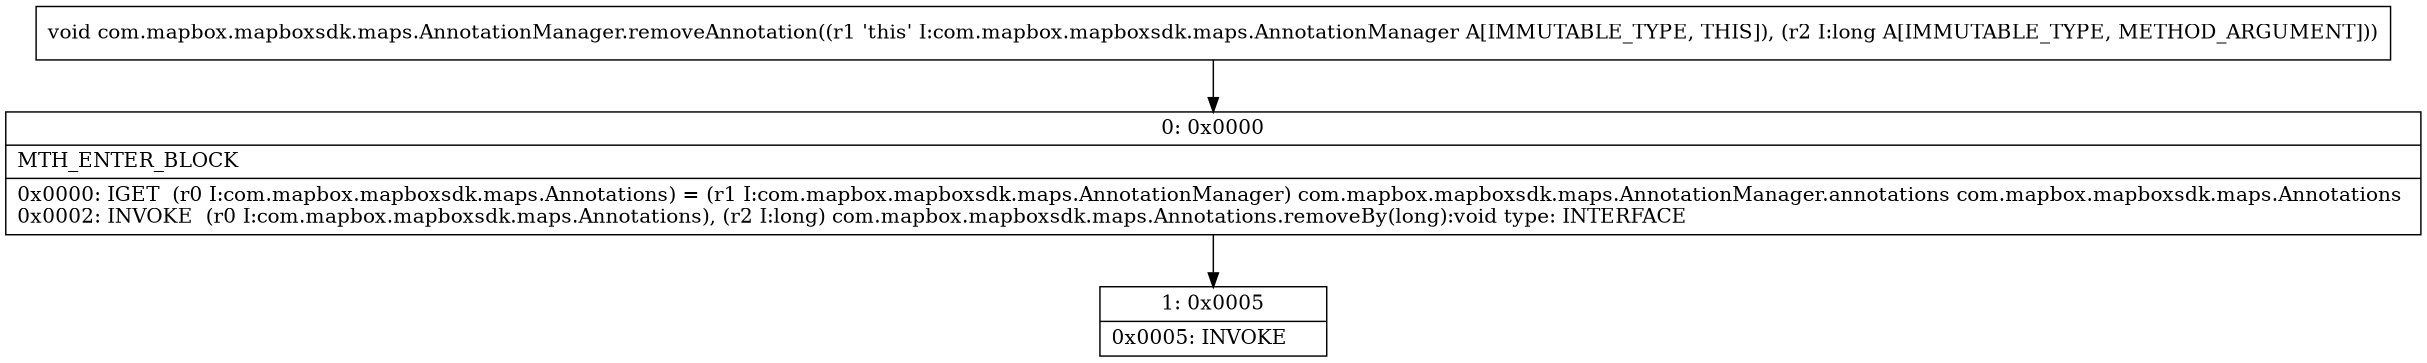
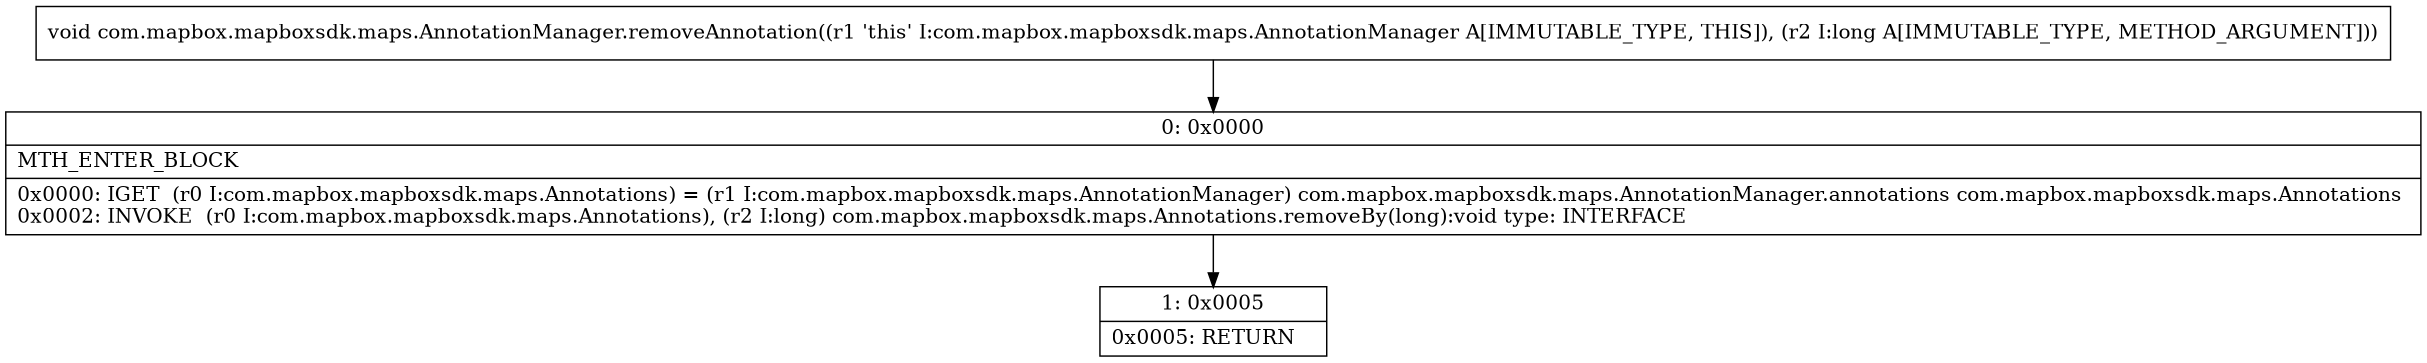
(1210, 338) -> (1213, 338)
